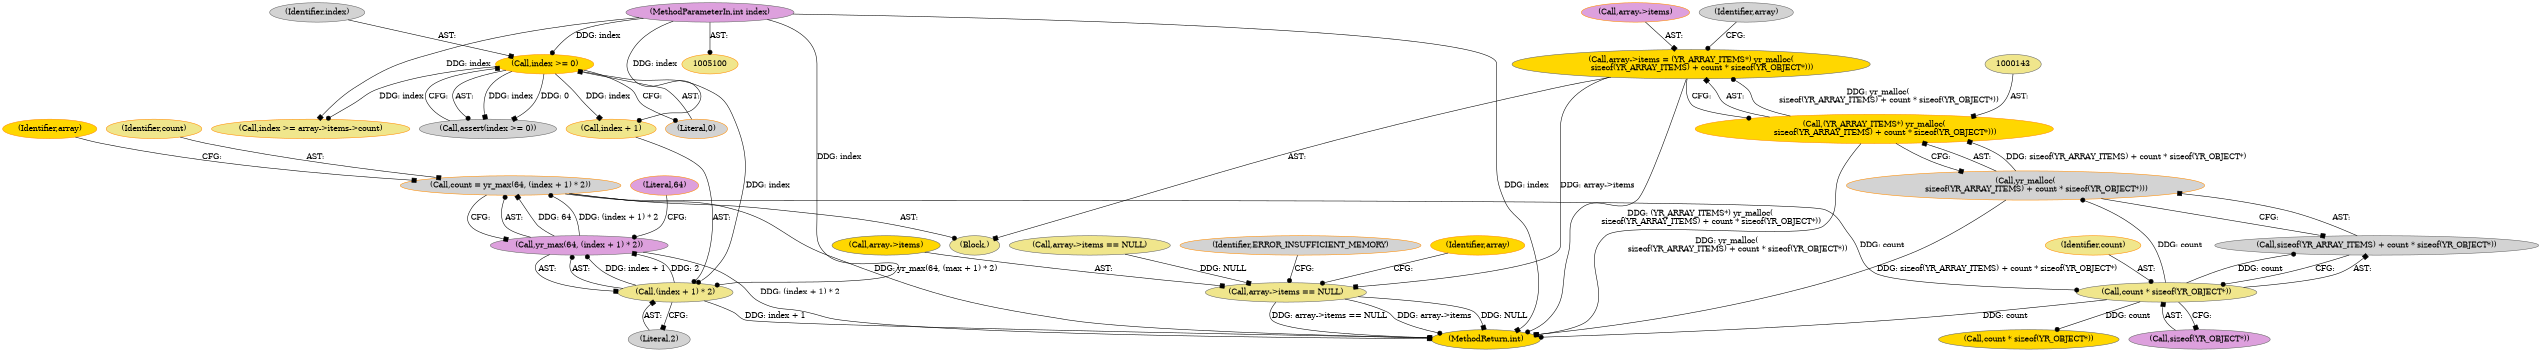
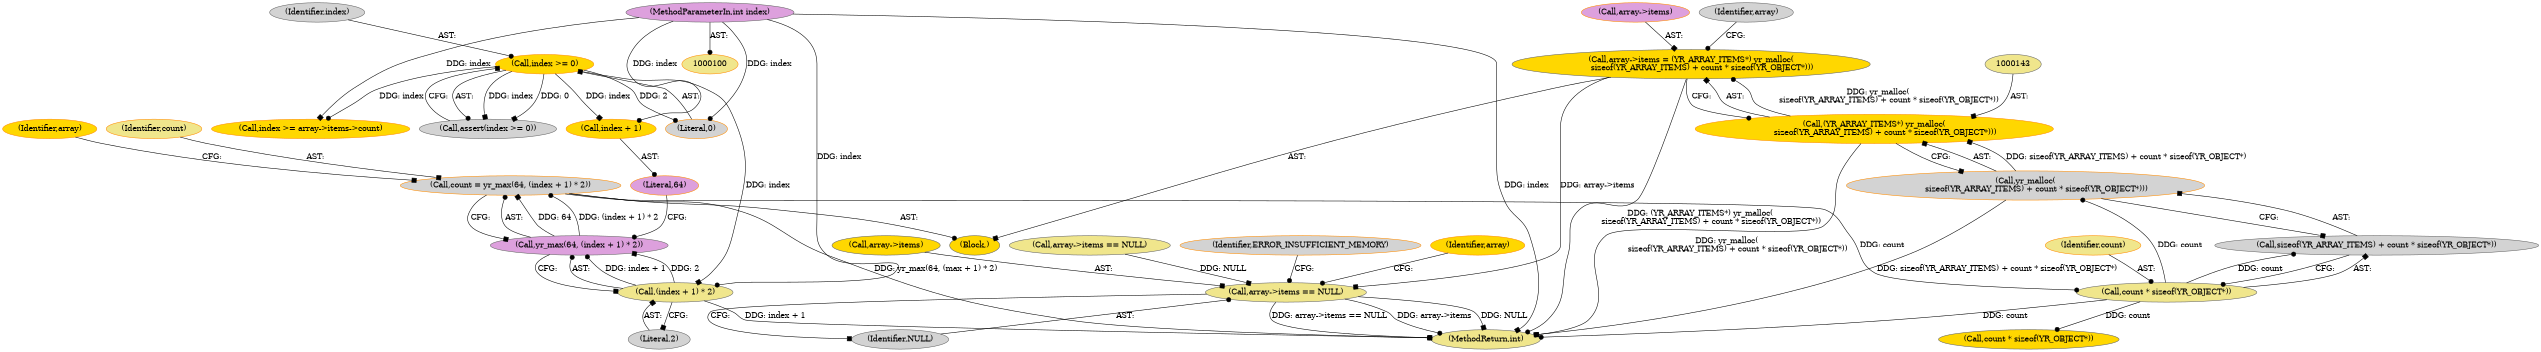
(595, 26) -> (745, 71)
(428, 38) -> (428, 38)
(710, 64) -> (710, 64)
(654, 97) -> (654, 97)
(735, 121) -> (735, 121)
(311, 129) -> (311, 129)
(611, 129) -> (611, 129)
(710, 189) -> (636, 156)
(975, 245) -> (975, 245)
(549, 269) -> (549, 269)
(847, 321) -> none
none -> (900, 339)
(1486, 339) -> (1486, 339)
(2200, 339) -> none
